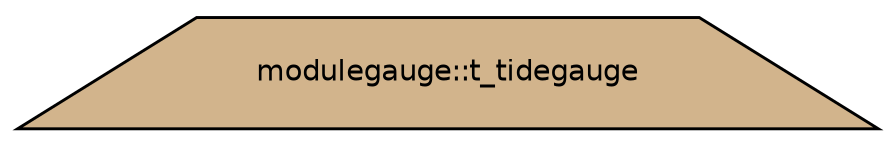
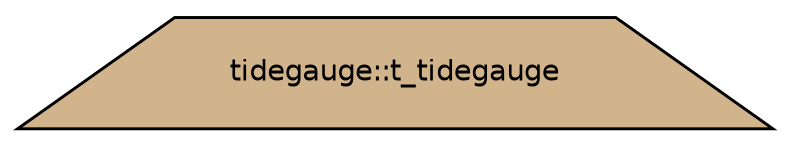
(448, 73) -> (395, 73)
